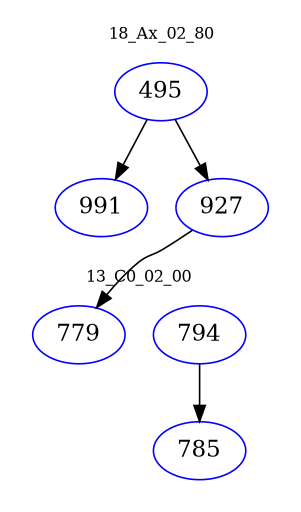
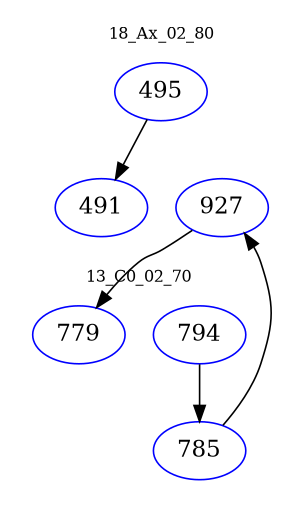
(188, 142) -> (269, 331)
(101, 208) -> (101, 208)
(139, 278) -> (139, 278)
